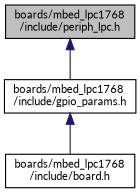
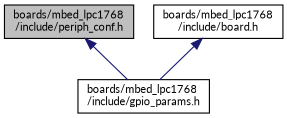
(70, 22) -> (69, 22)
(70, 139) -> (177, 63)
